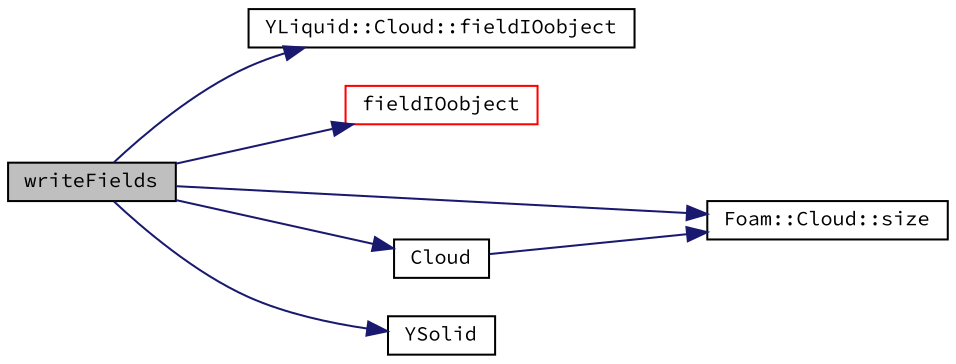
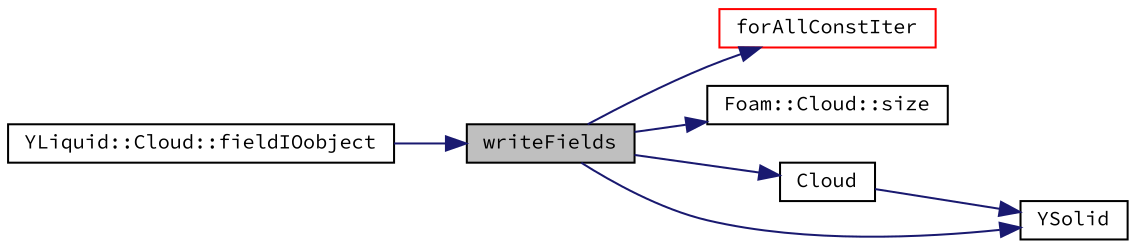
(194, 98) -> (420, 143)
(442, 105) -> (828, 28)
(588, 244) -> (937, 199)
